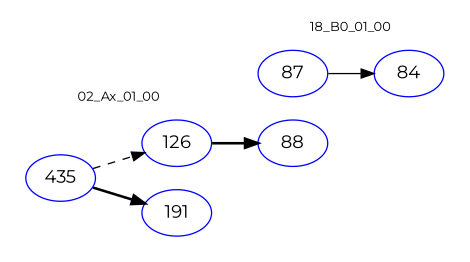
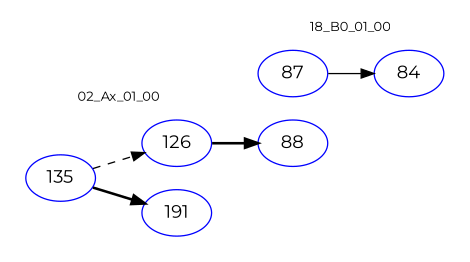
(61, 178) -> (61, 178)
